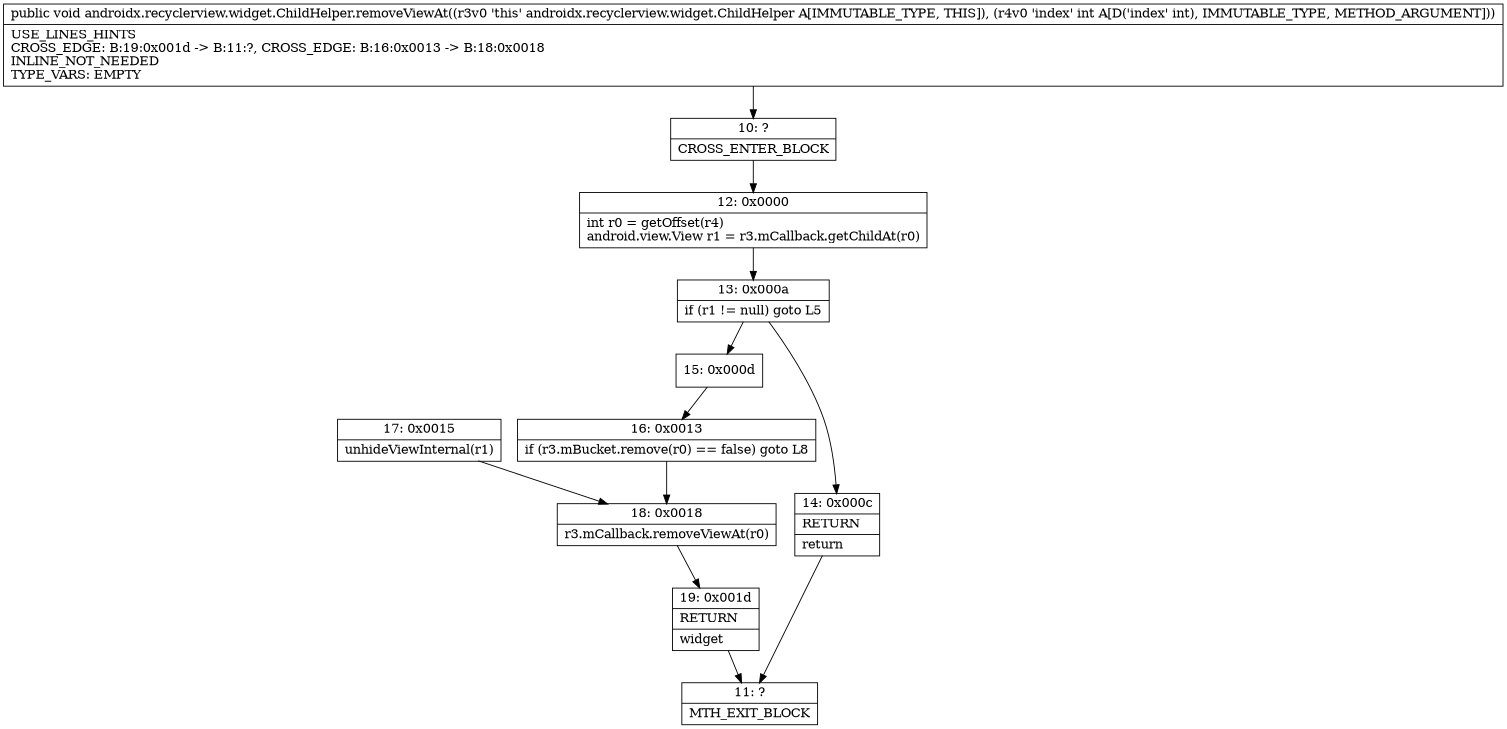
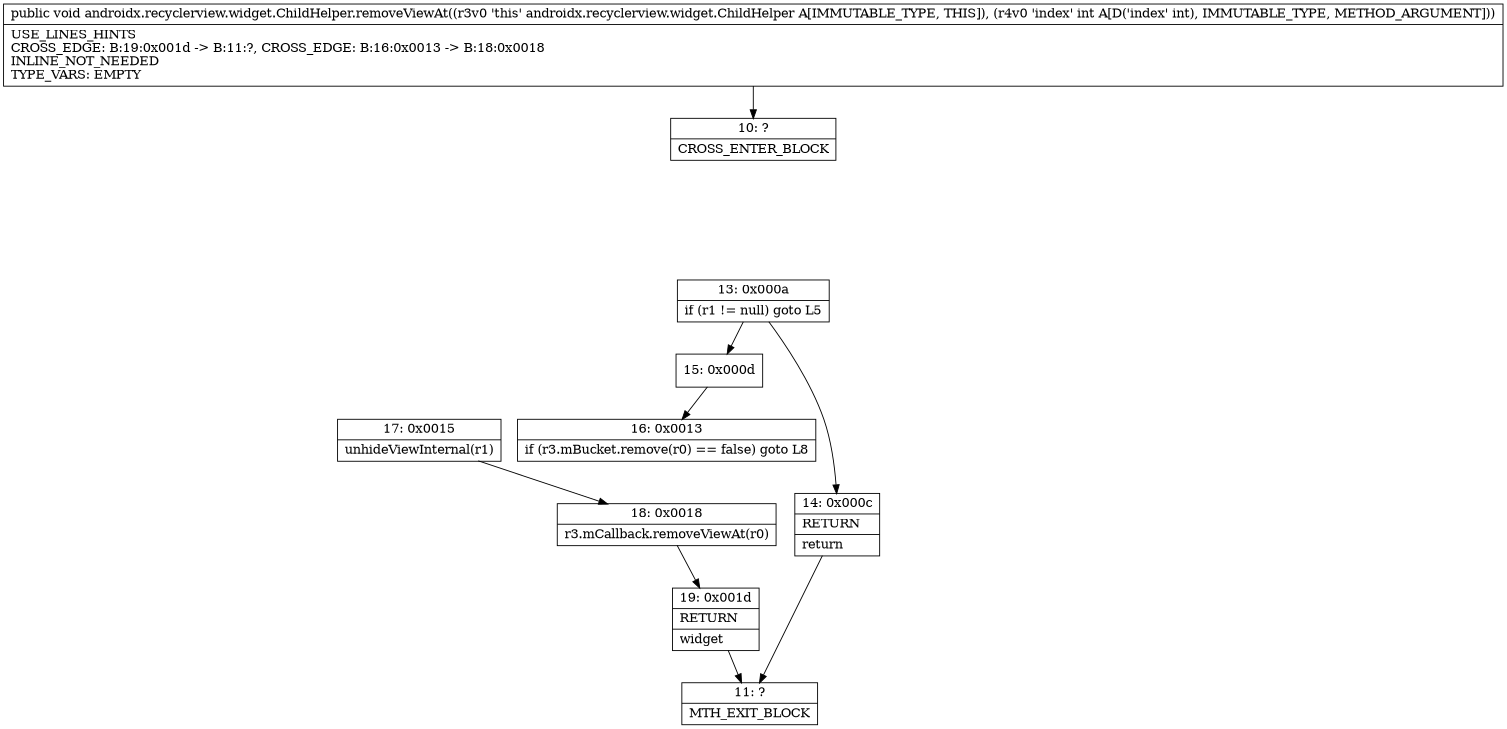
(753, 220) -> none
(667, 478) -> none
